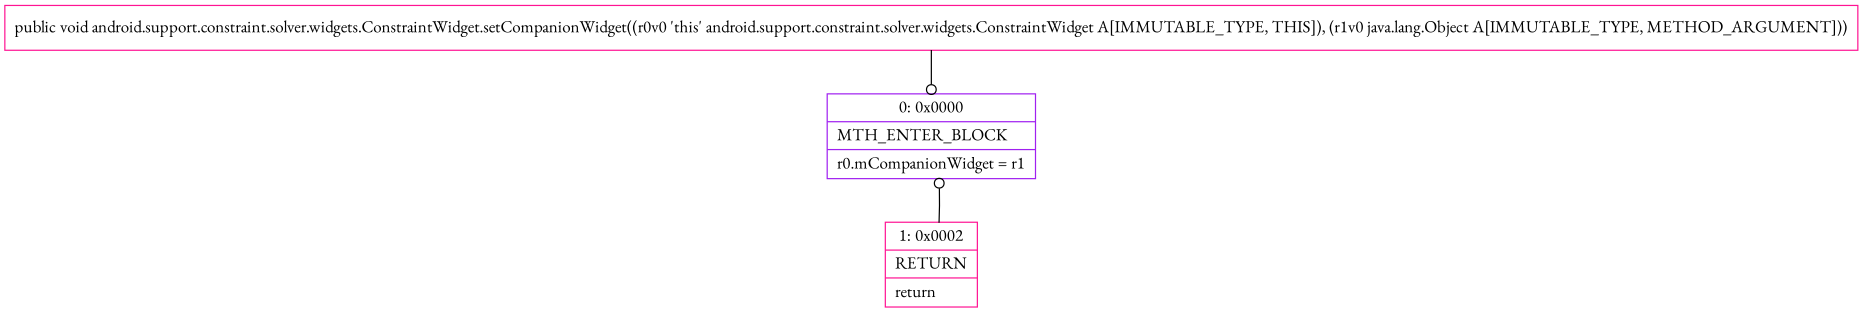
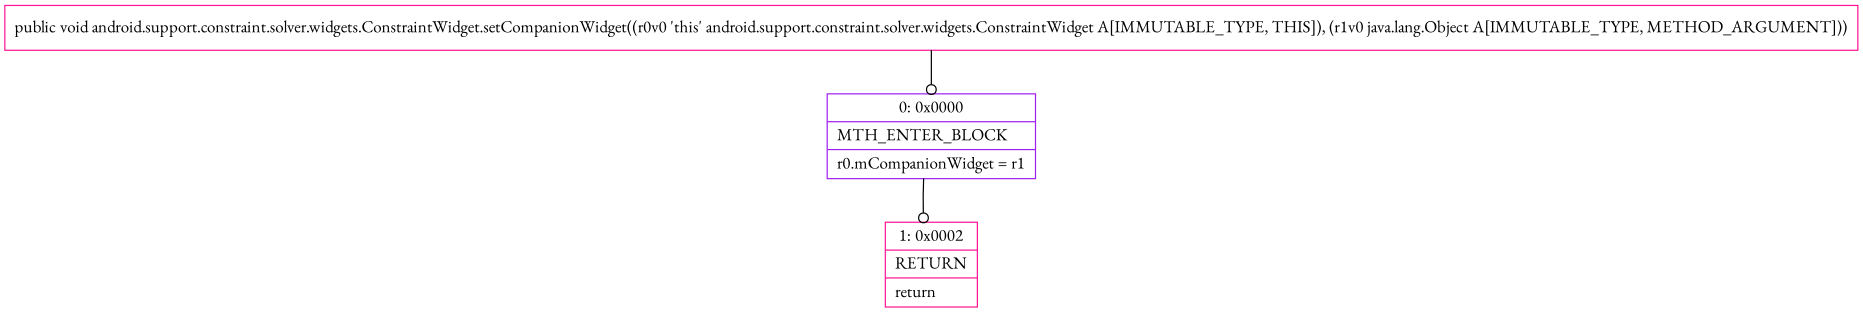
(939, 205) -> (923, 196)
